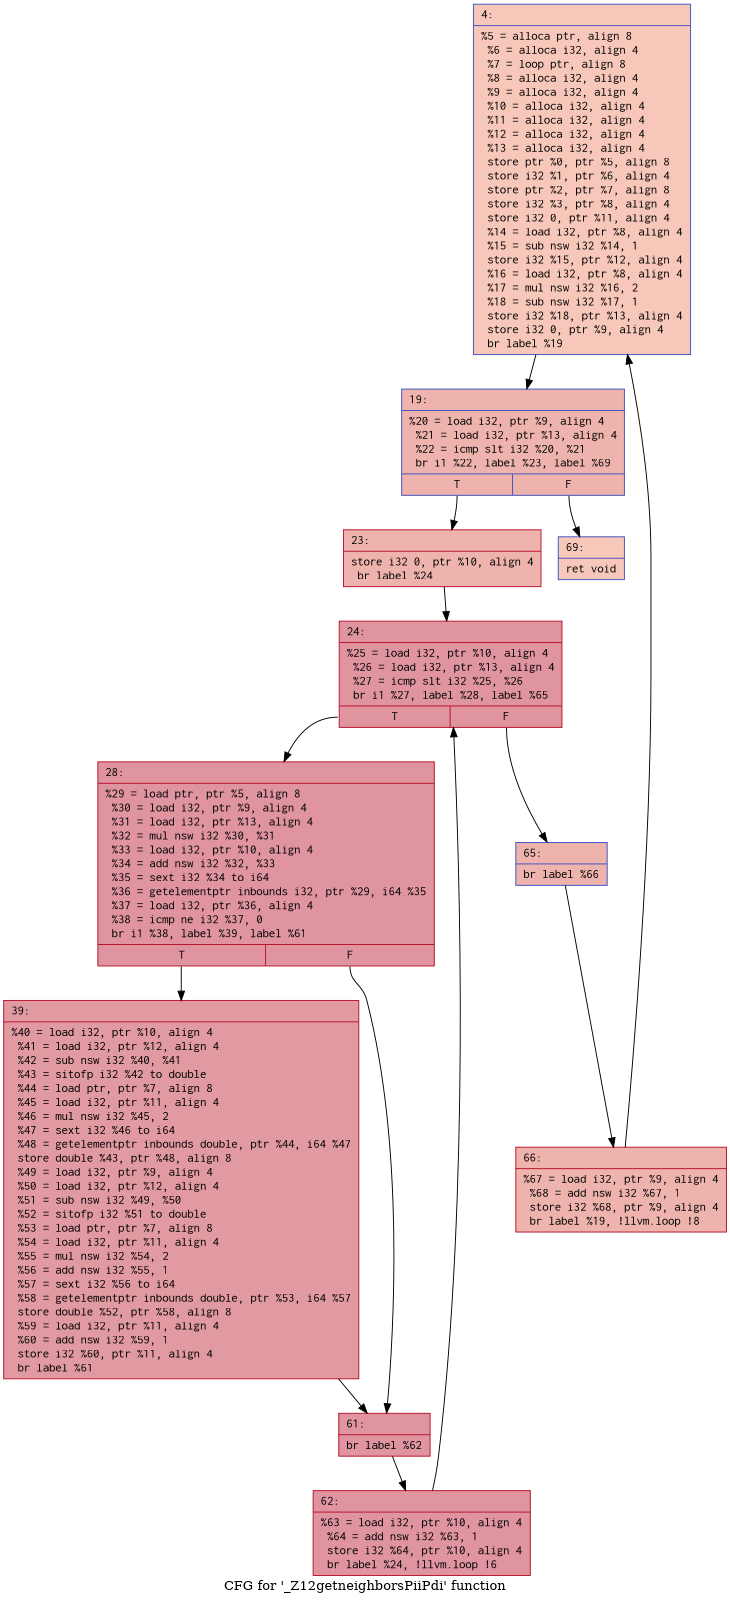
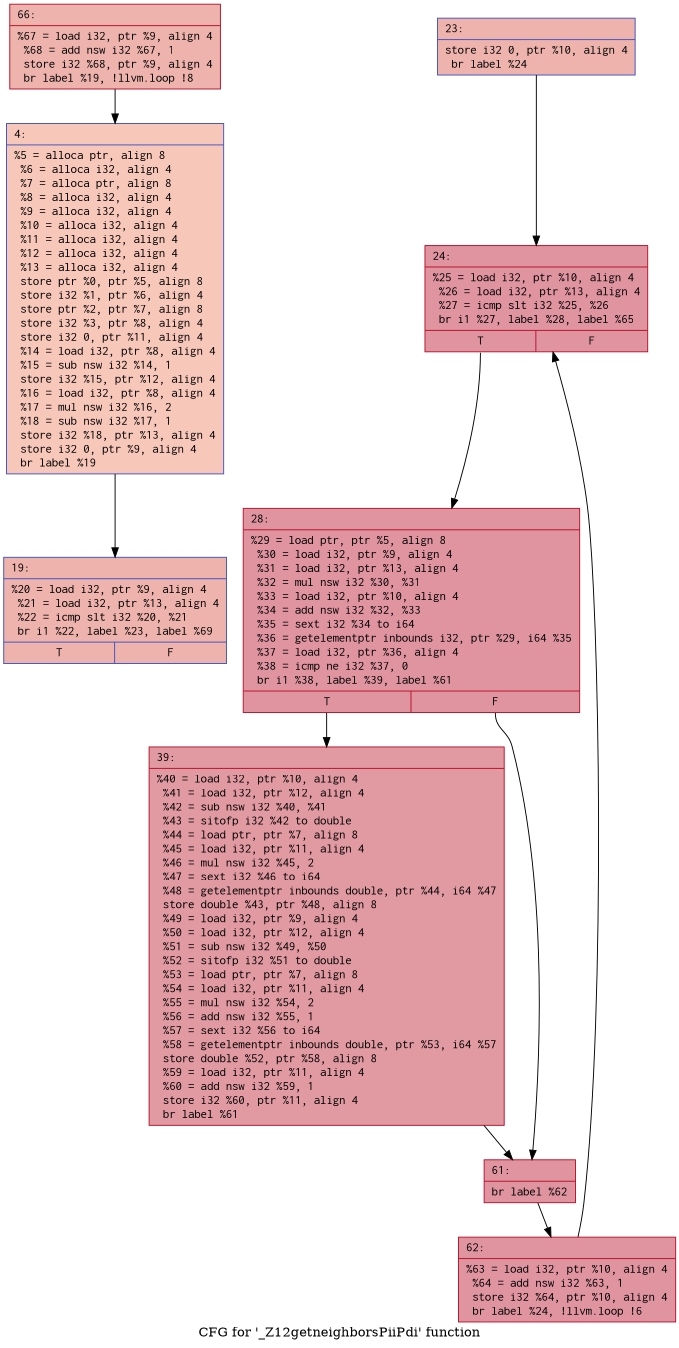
(554, 64) -> (93, 183)
(456, 508) -> none
(442, 558) -> (536, 47)
(591, 558) -> none
(561, 864) -> none
